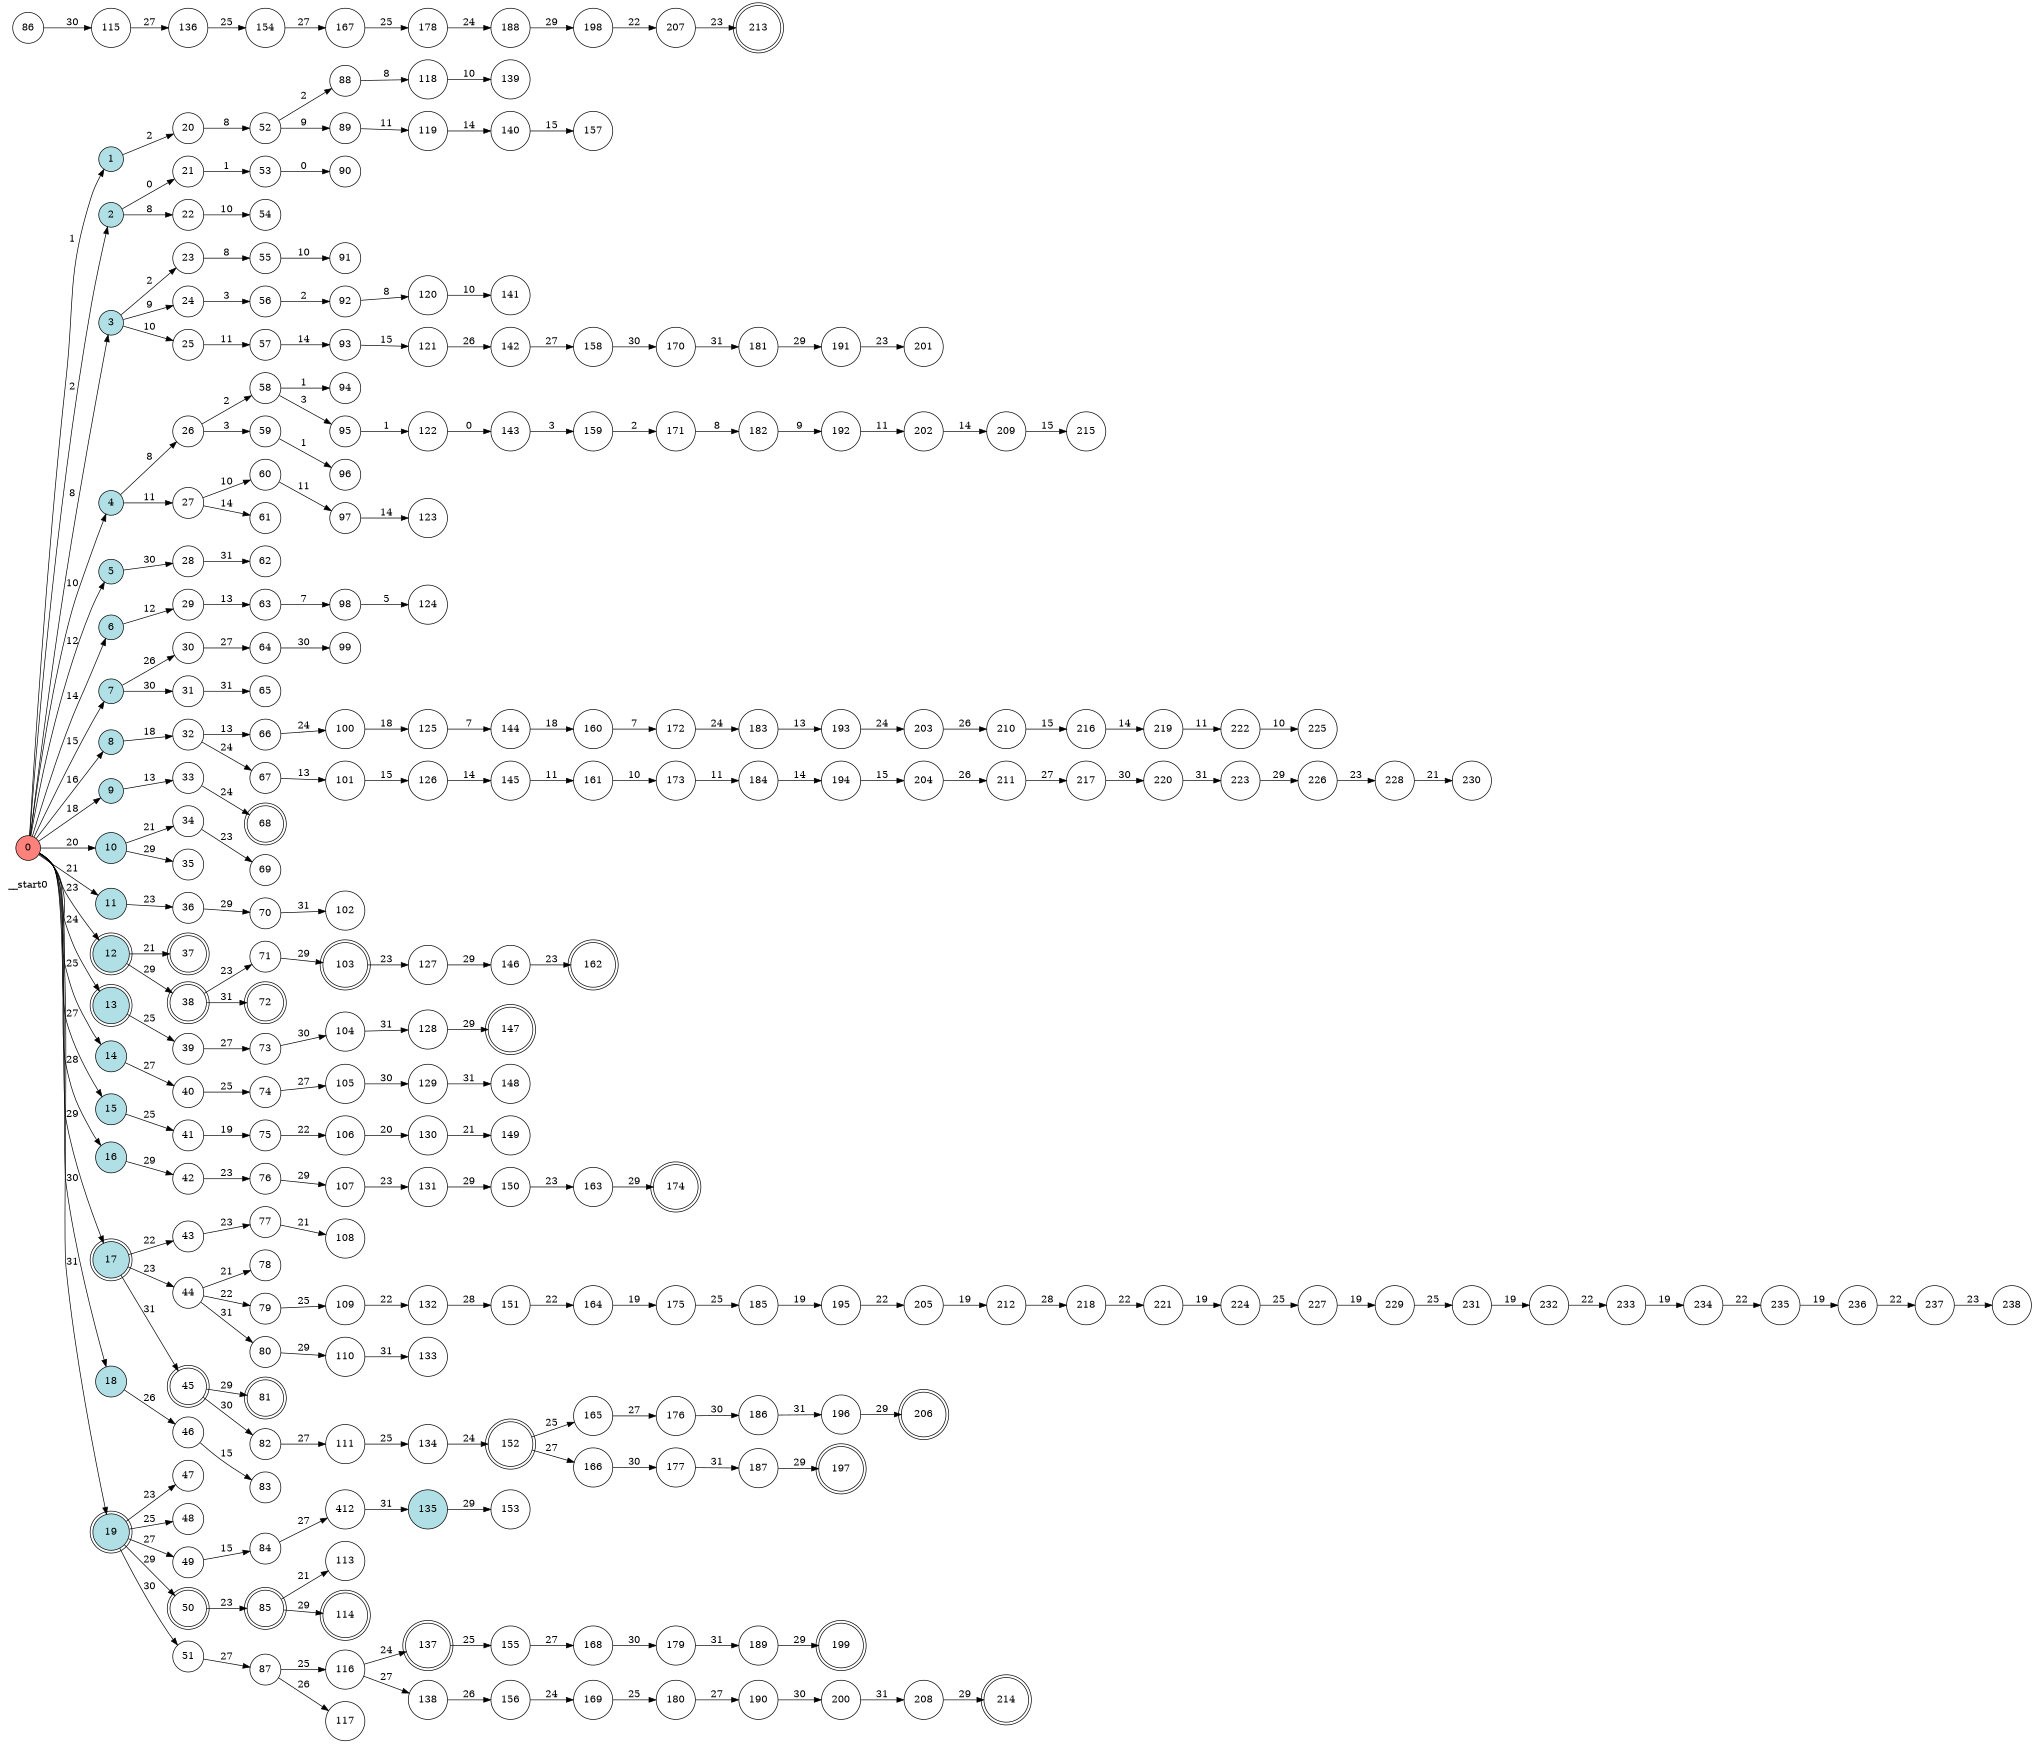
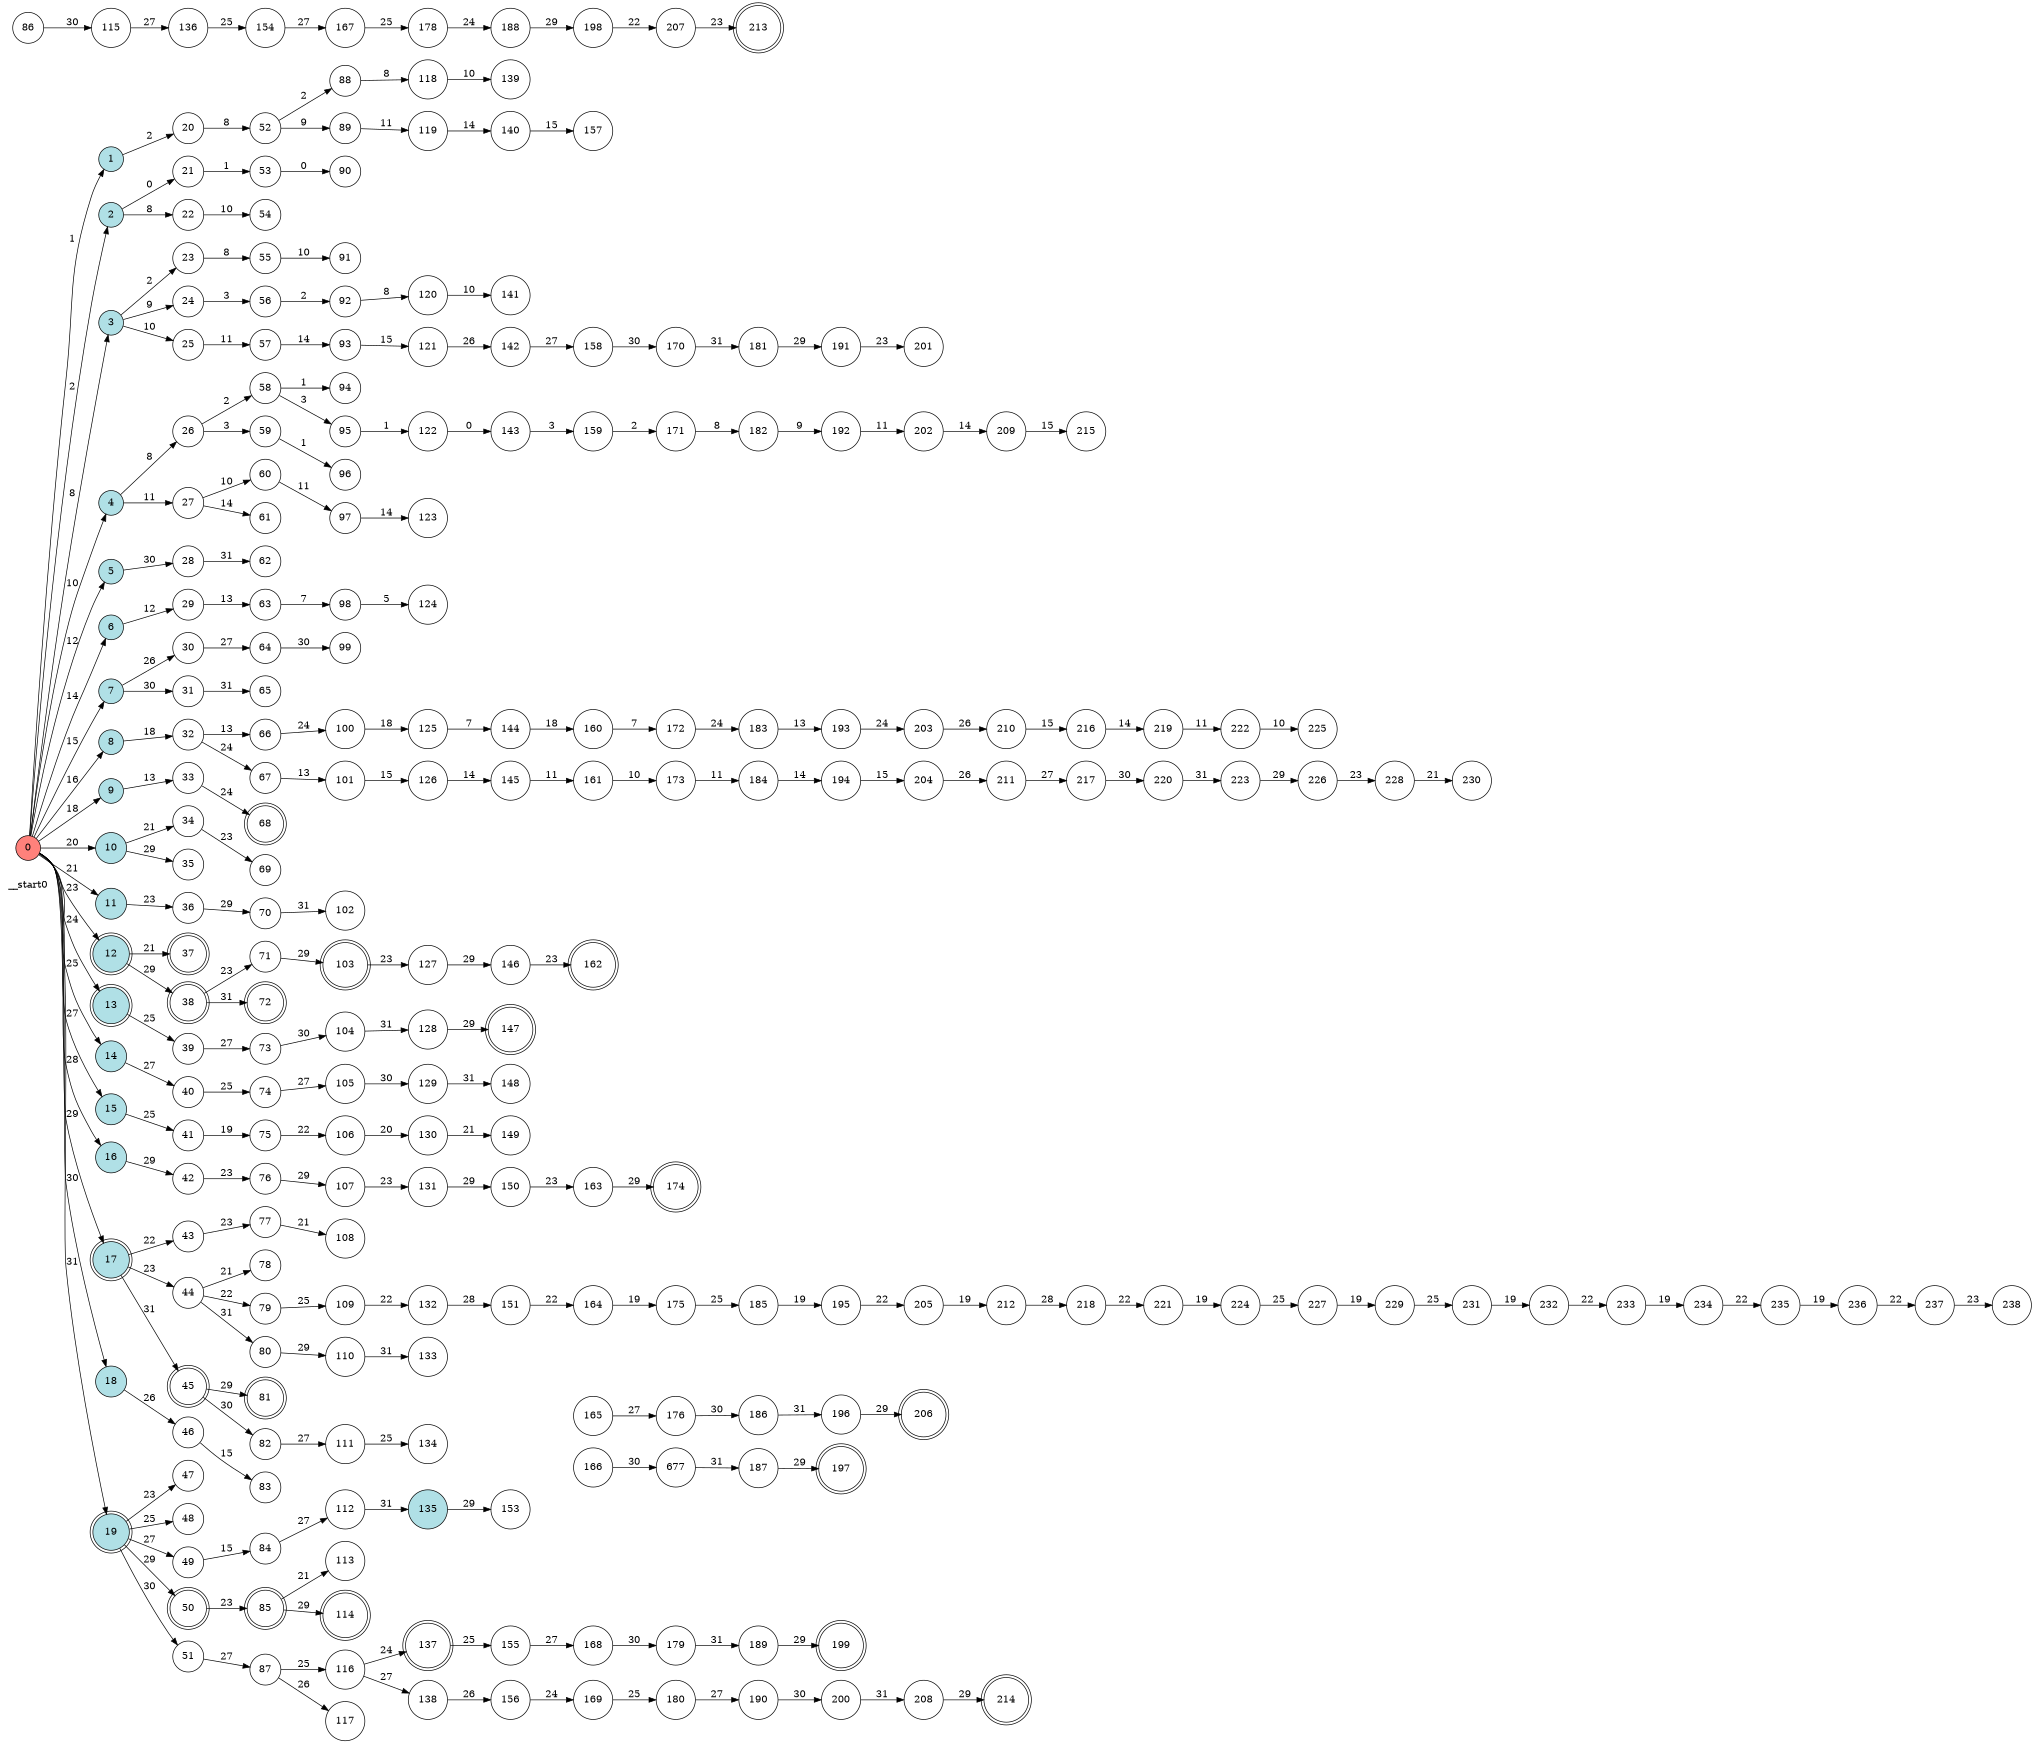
(511, 1444) -> none
(676, 1467) -> (676, 1467)
(345, 1509) -> (345, 1509)
